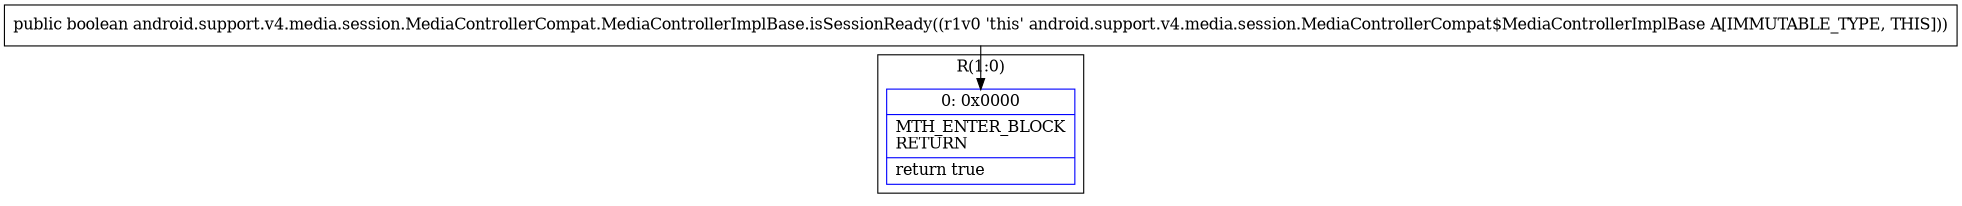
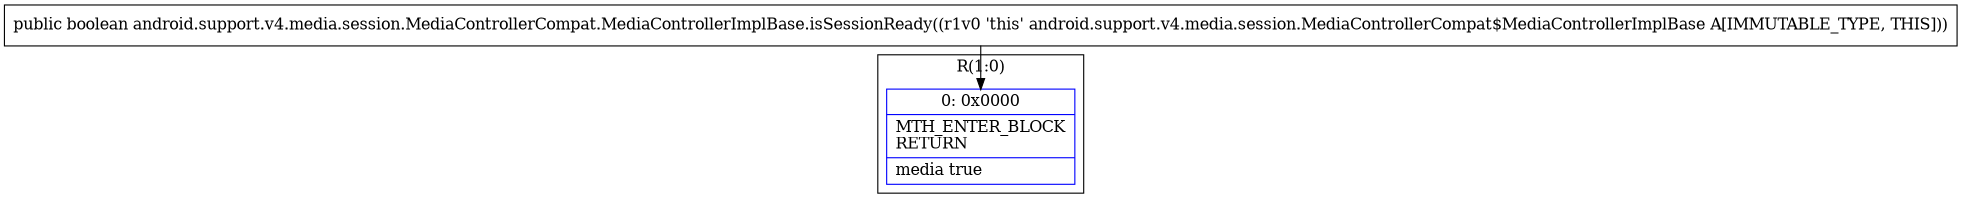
(940, 170) -> (939, 170)
